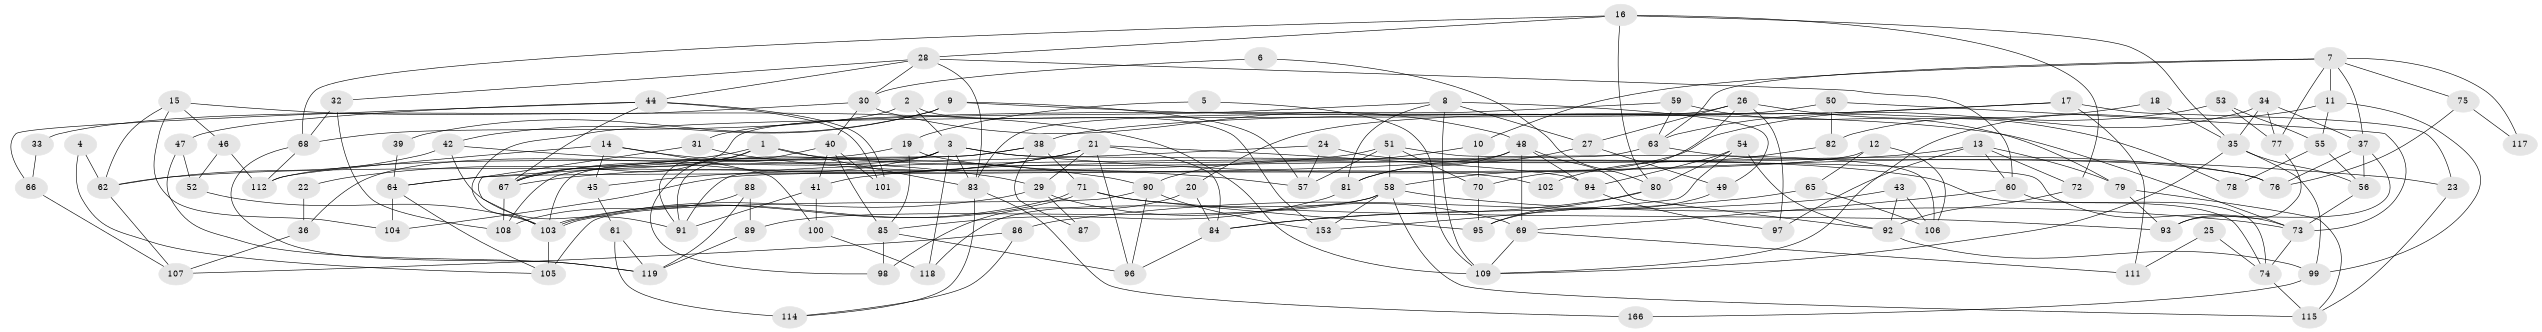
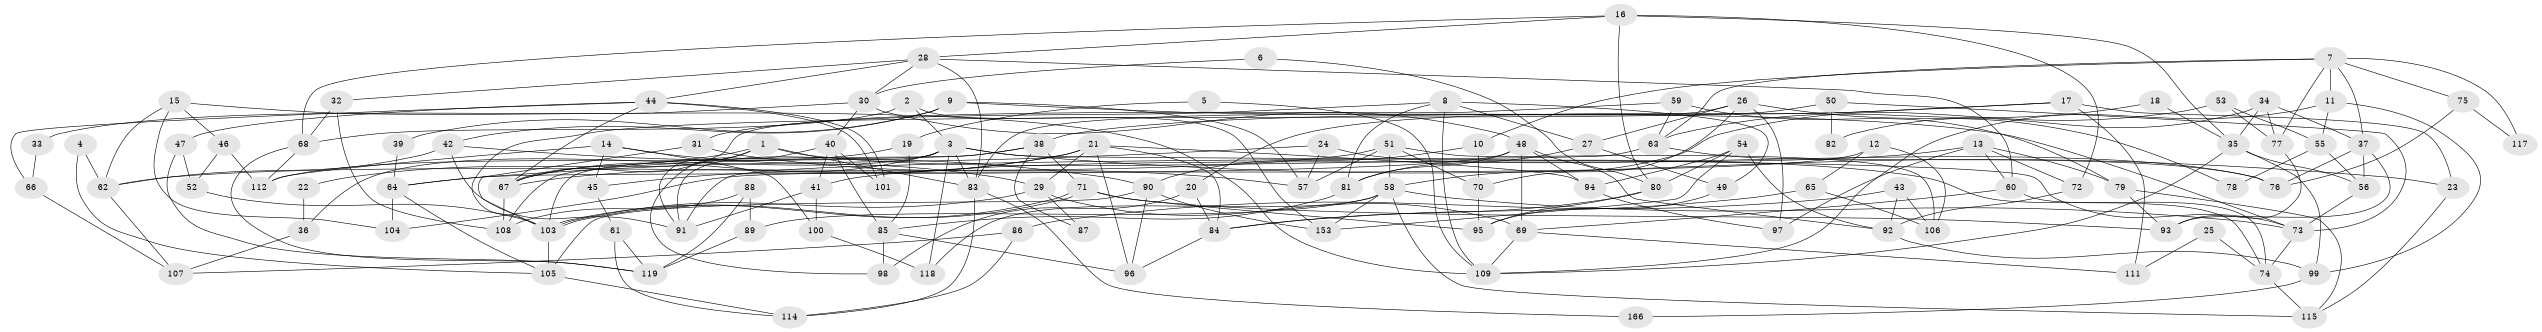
(1546, 188) -> none
none -> (669, 296)
